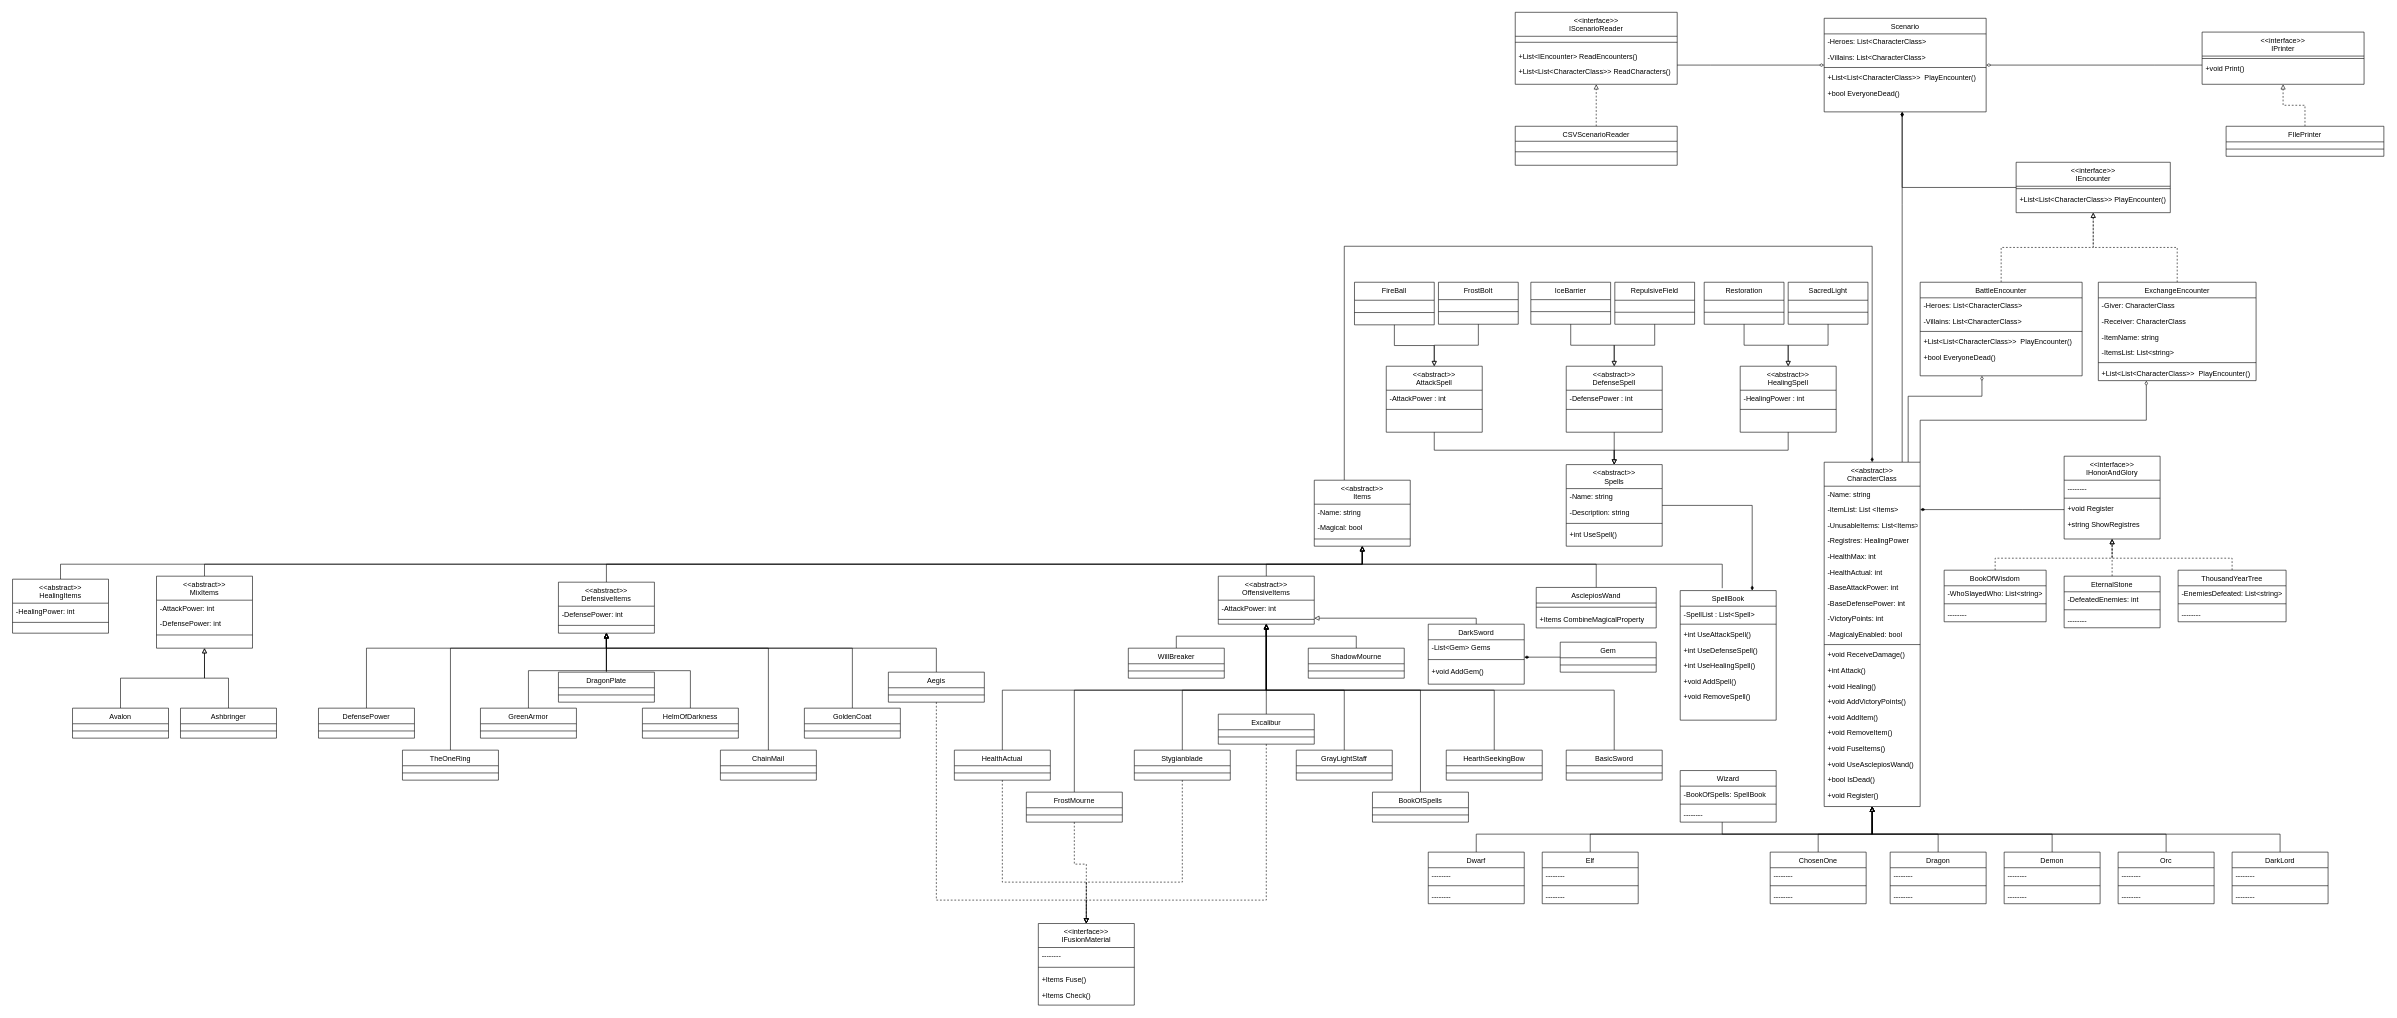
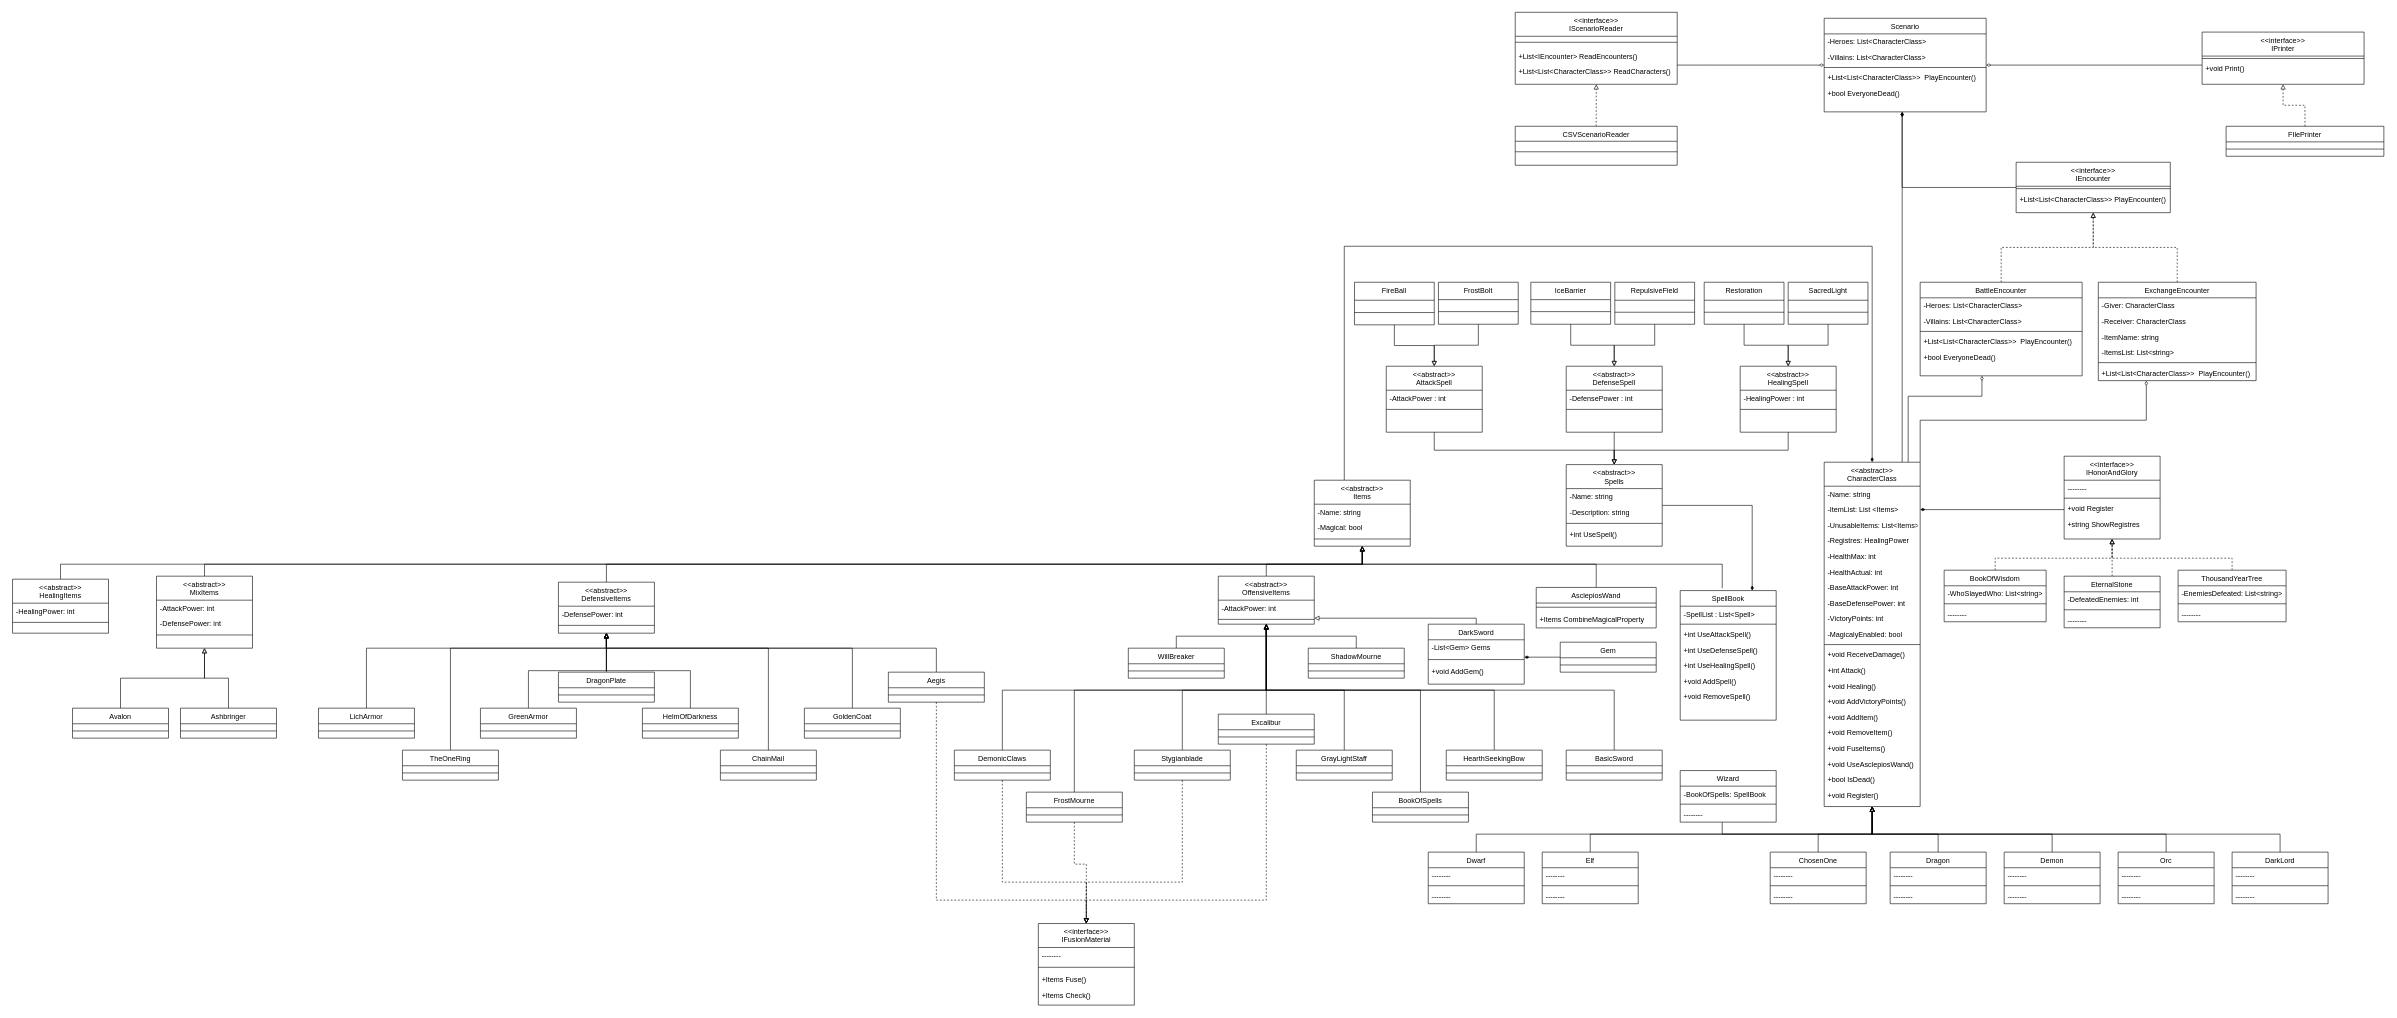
(366, 716) -> (366, 716)
(1002, 758) -> (1002, 758)
